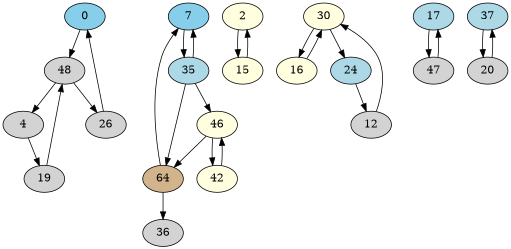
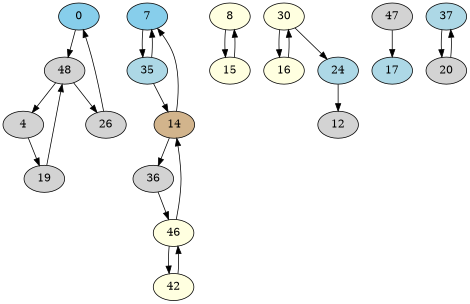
(243, 17) -> (230, 17)
(429, 40) -> none
(380, 63) -> none
(201, 94) -> (162, 202)
(163, 179) -> (174, 125)
